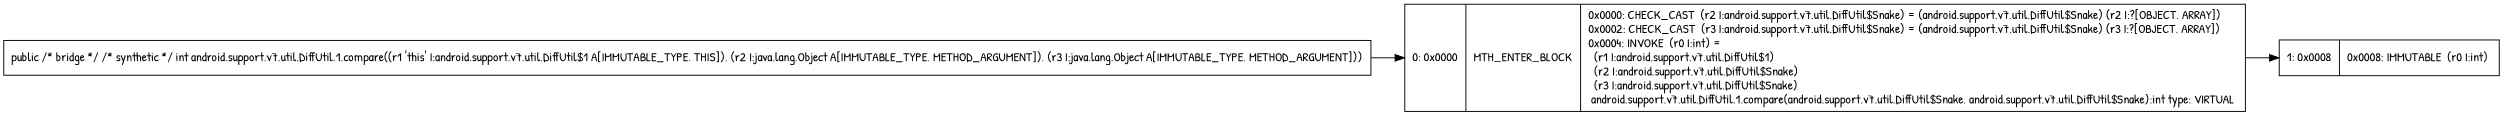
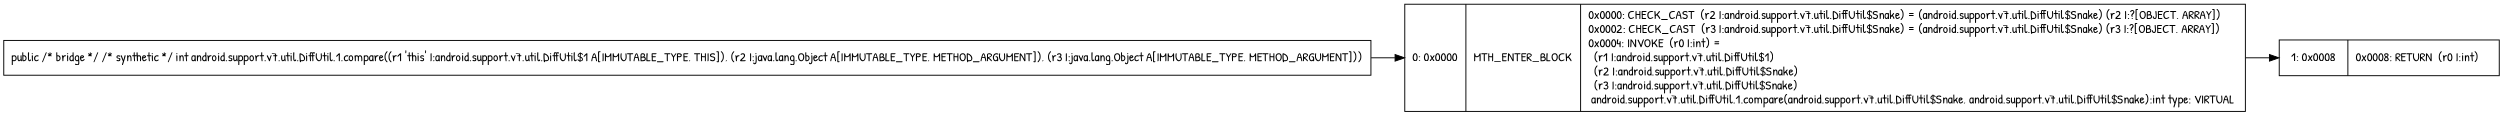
(2419, 57) -> (2419, 57)
